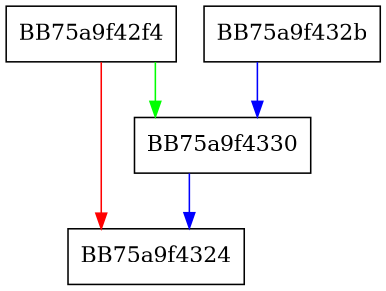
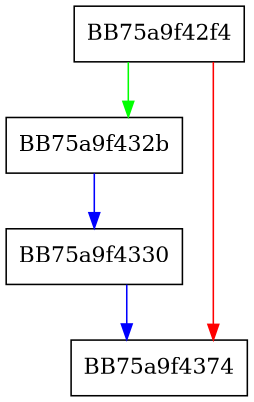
(155, 82) -> (128, 82)
(156, 257) -> (159, 368)
